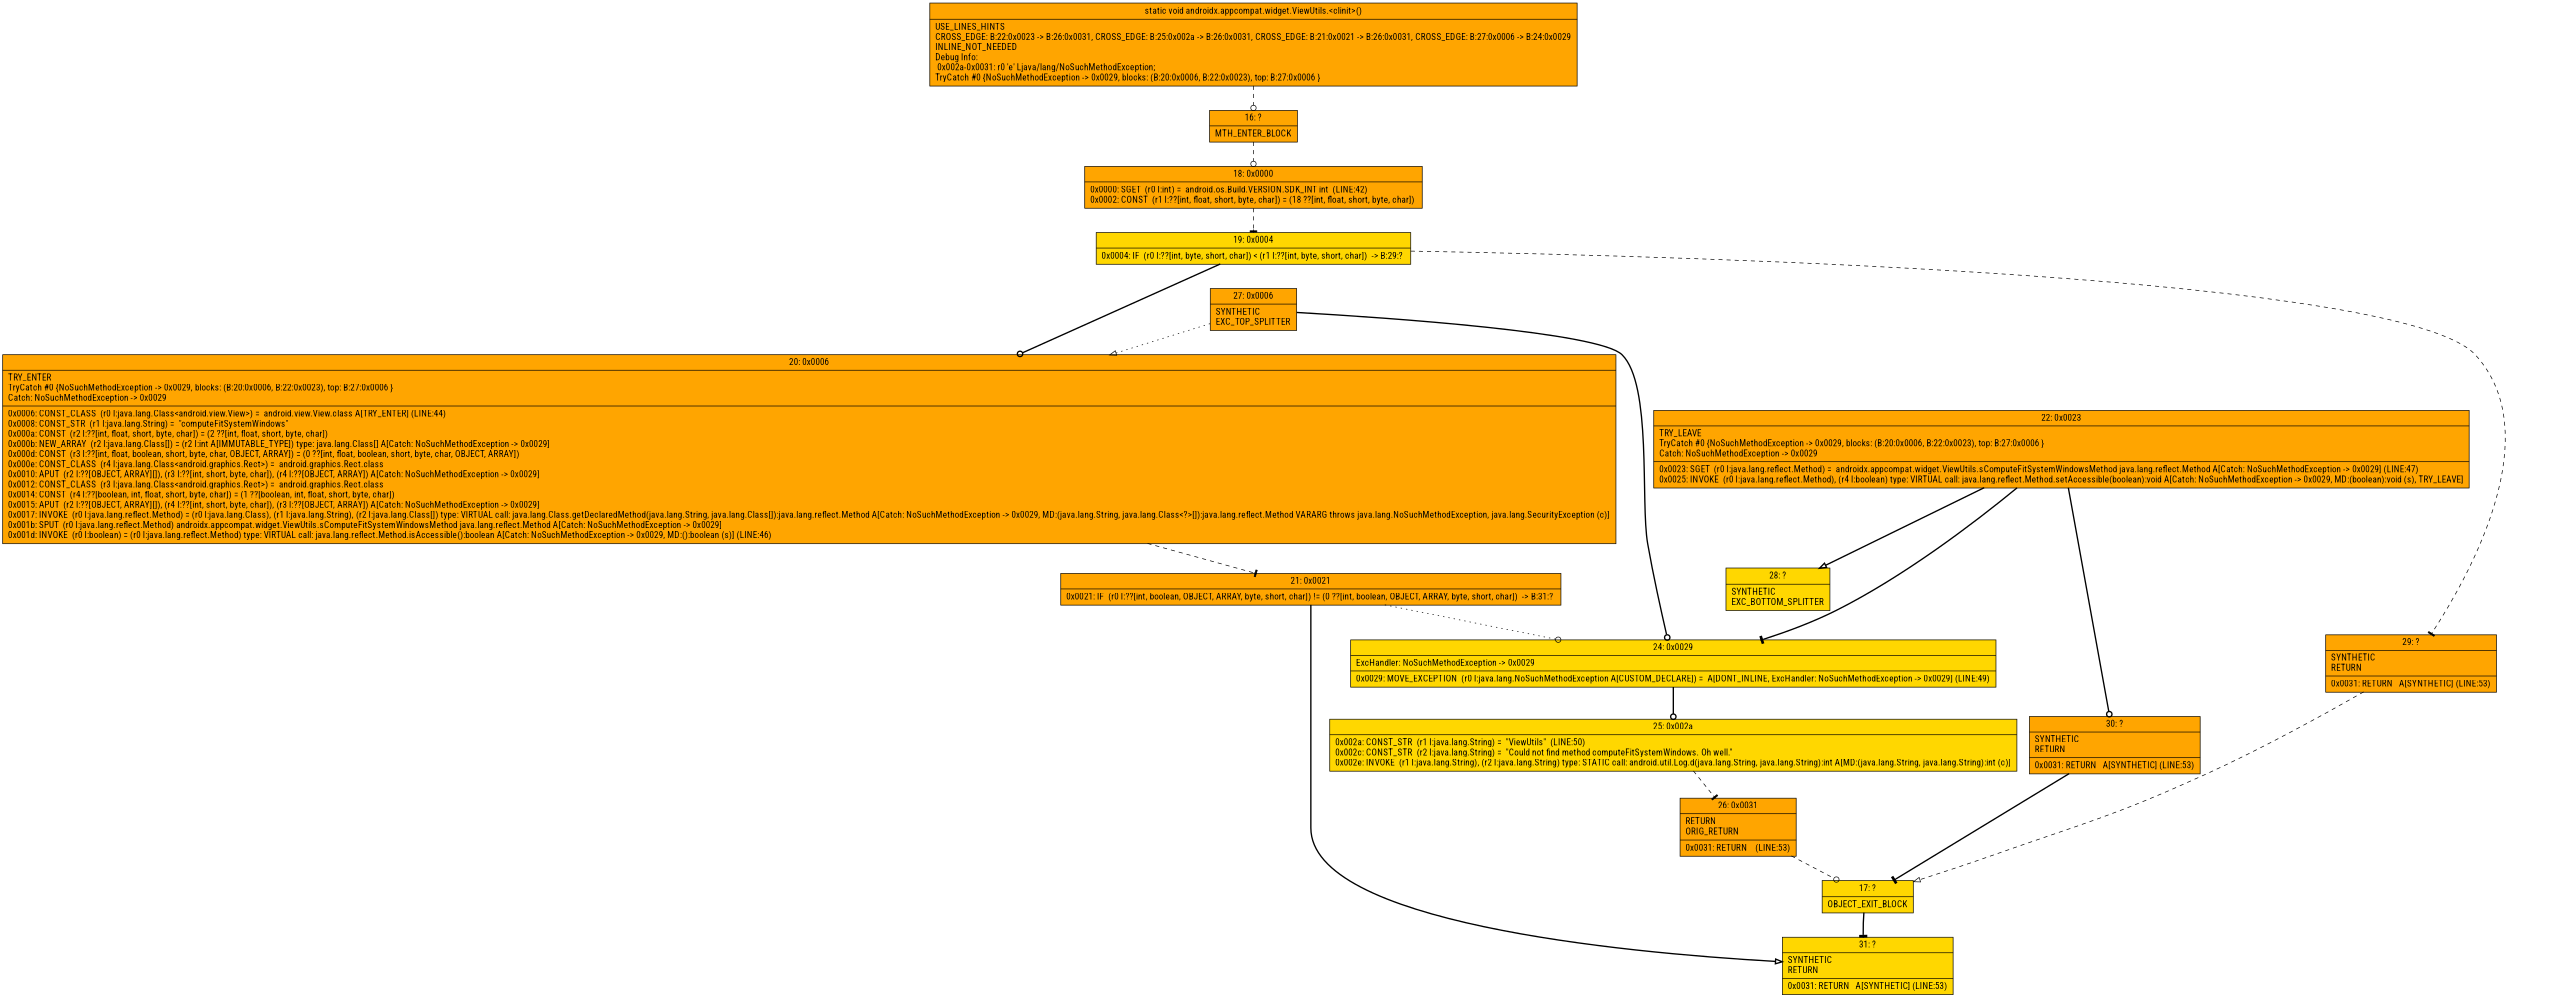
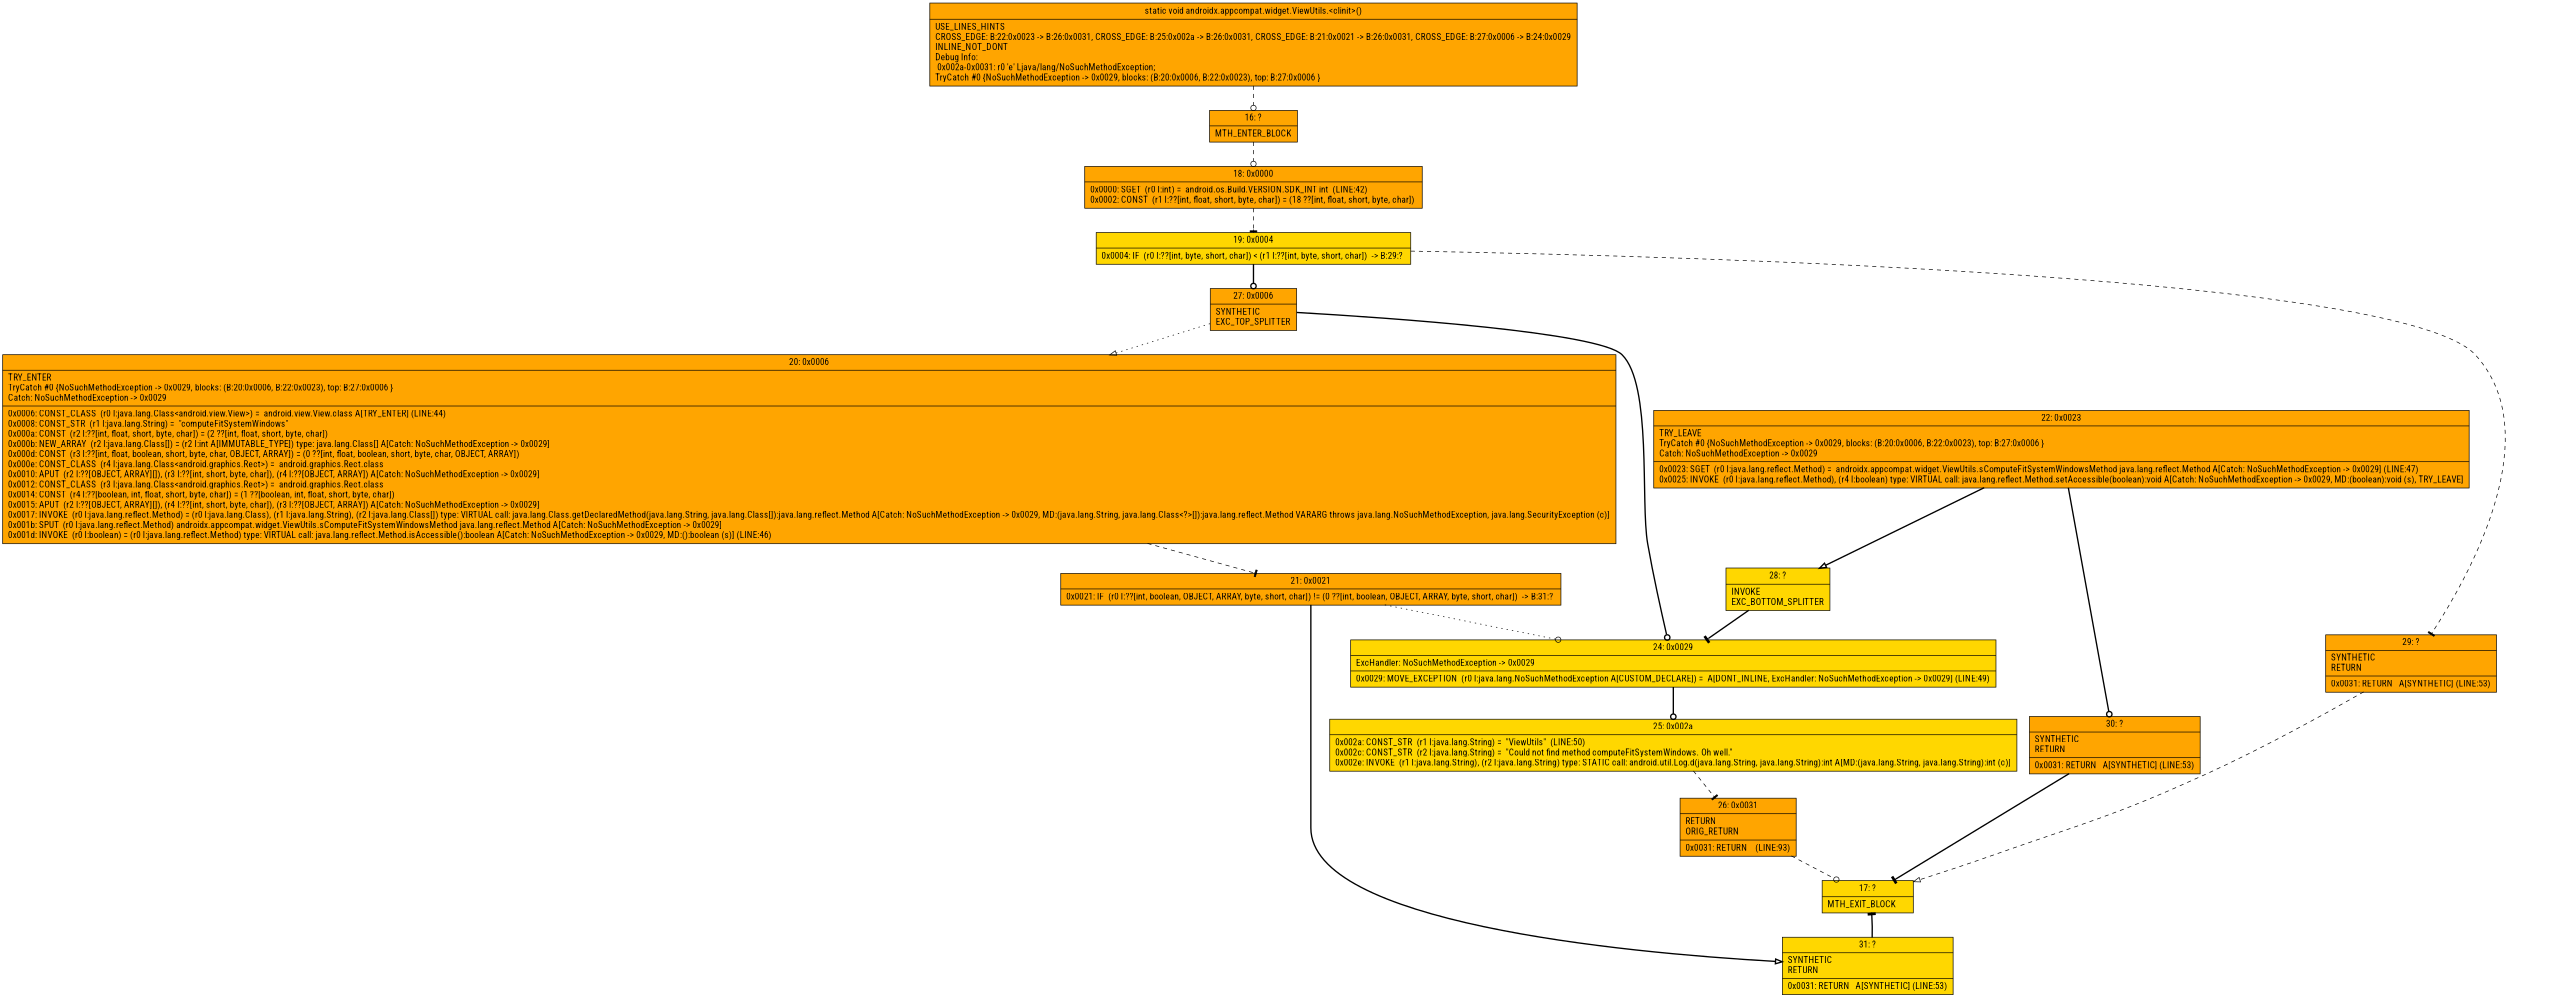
(976, 47) -> (972, 47)
(1121, 308) -> (1253, 274)
(1897, 575) -> (1729, 624)
(1754, 592) -> (1746, 592)
(1738, 848) -> (1738, 848)
(1868, 905) -> (1862, 905)
(1863, 923) -> (1872, 927)
